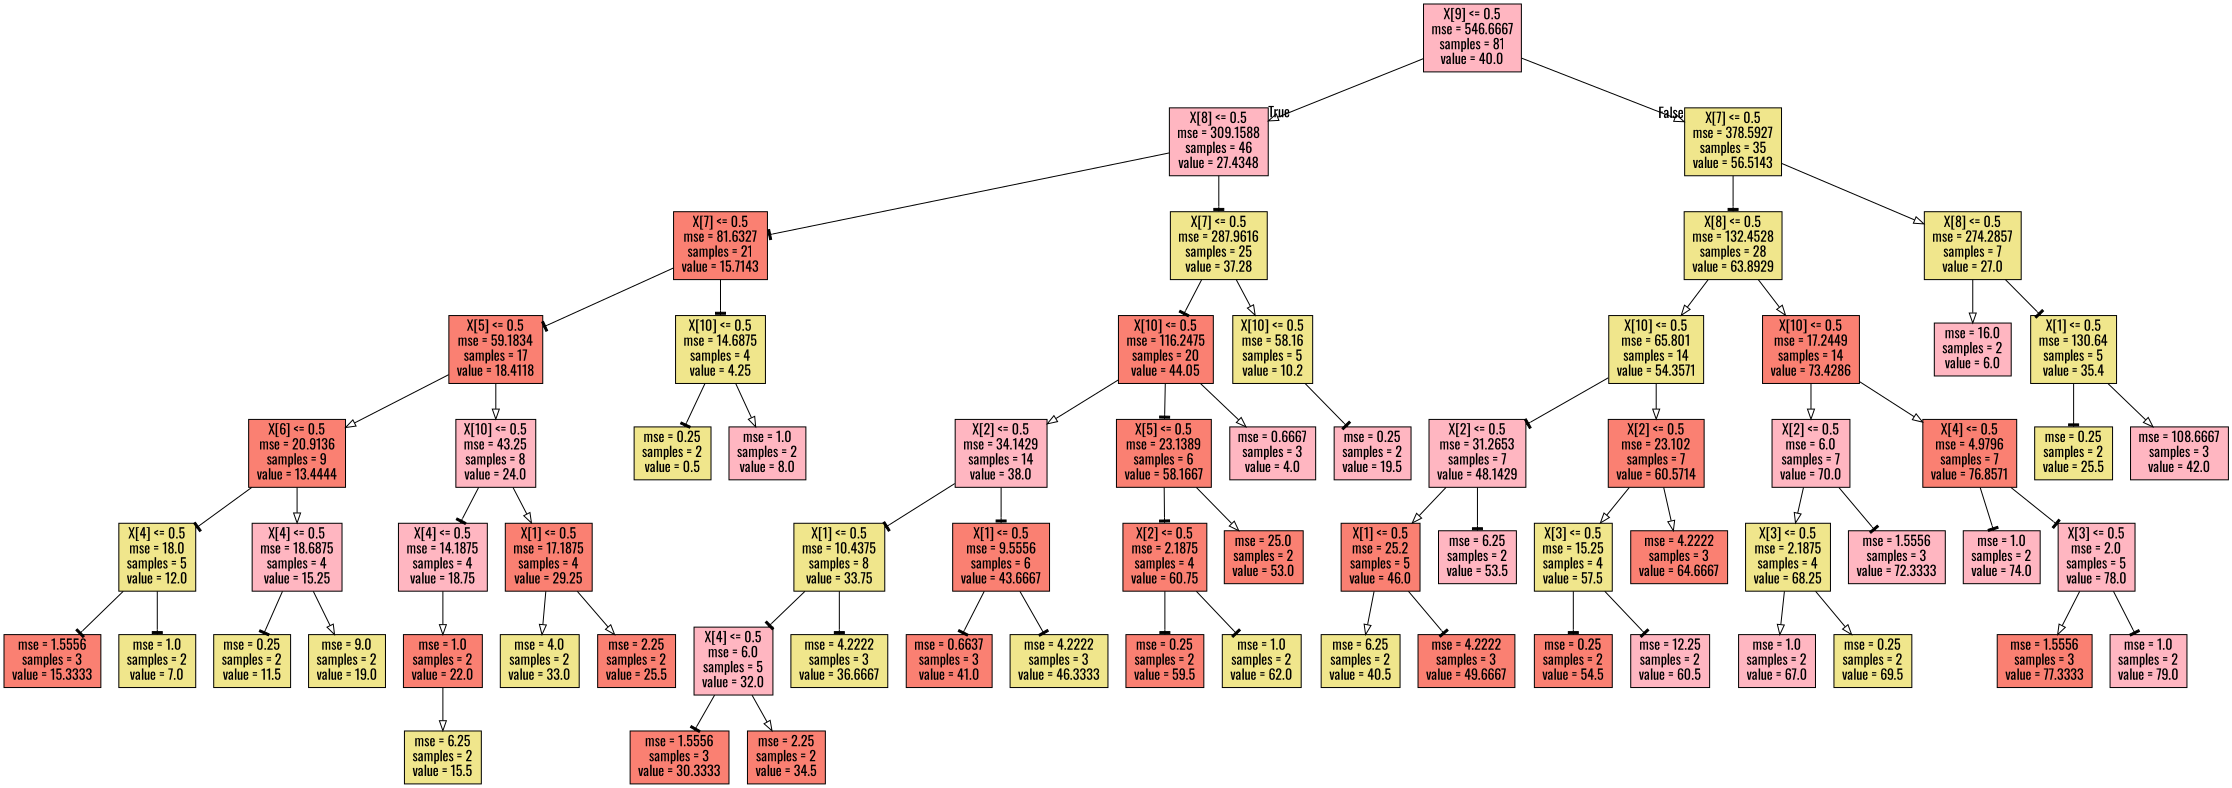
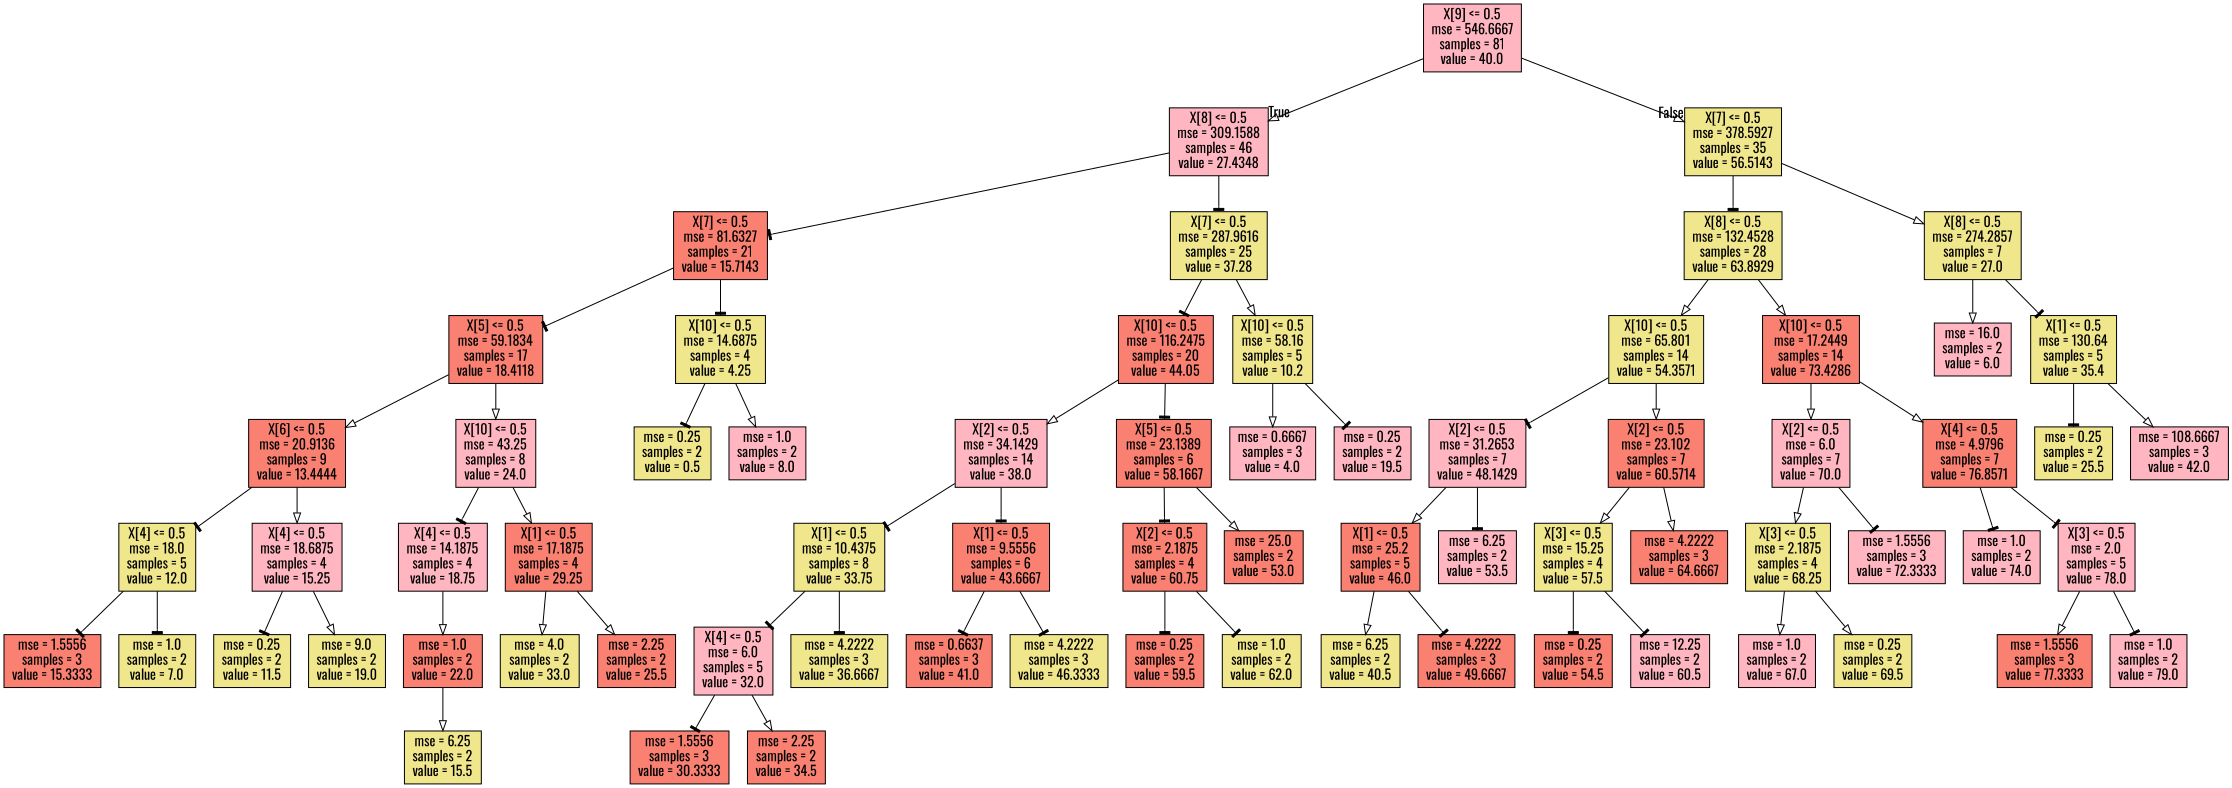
(1220, 402) -> (1273, 400)
